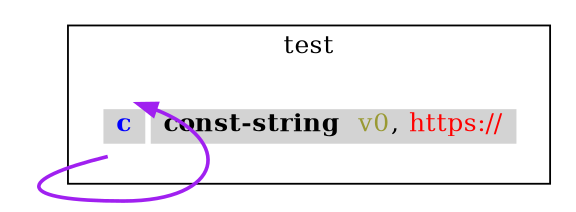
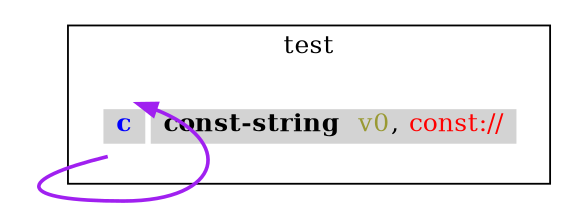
(456, 124) -> (456, 124)
